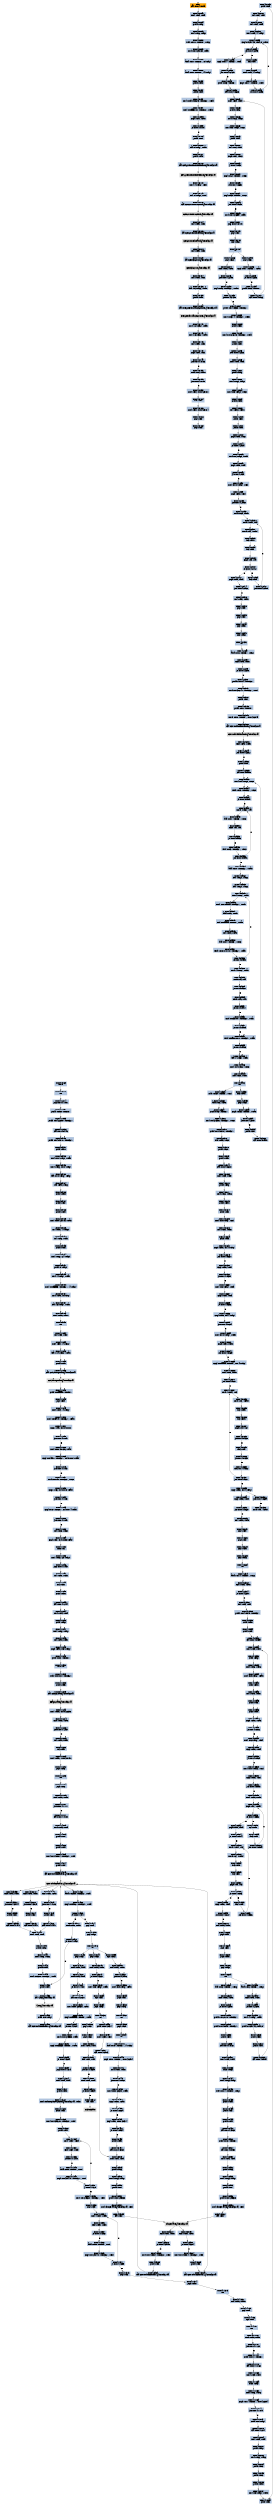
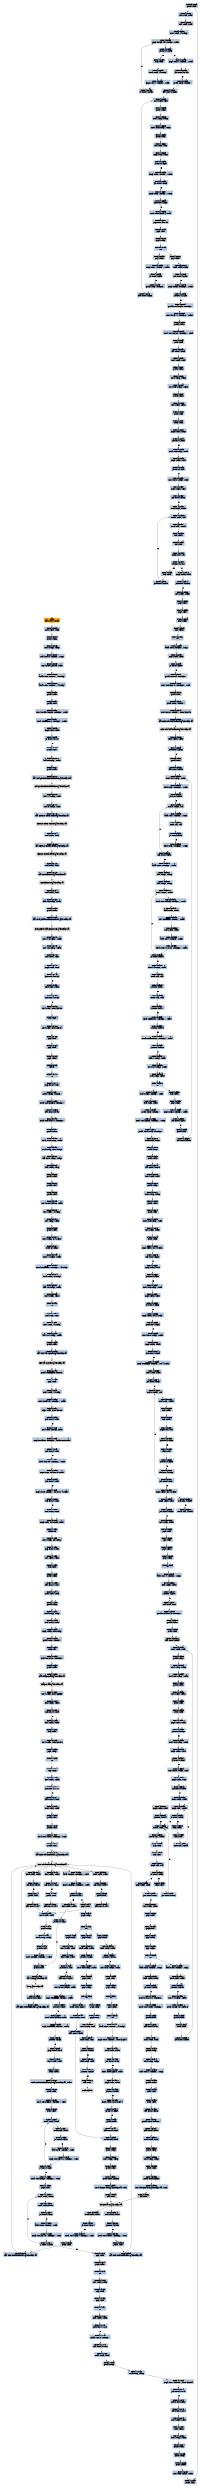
none -> (52, 1057)
(245, 1821) -> (169, 1821)
